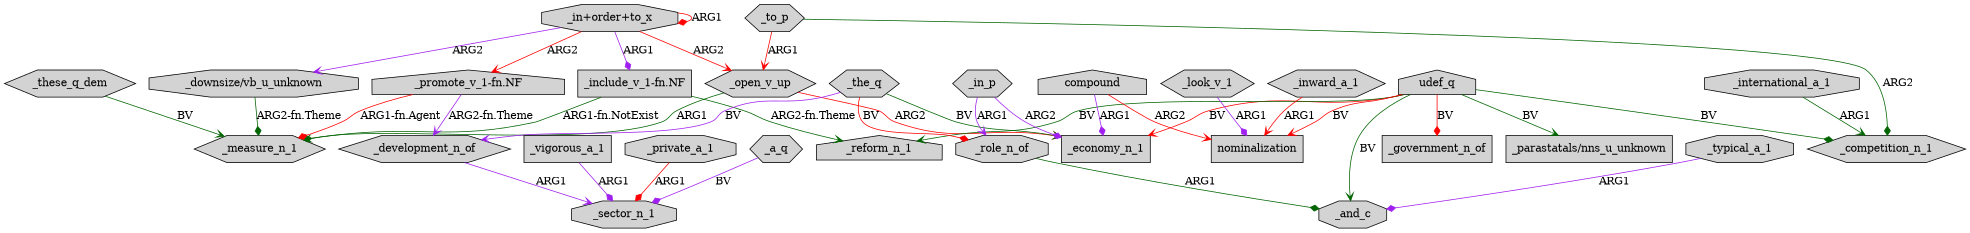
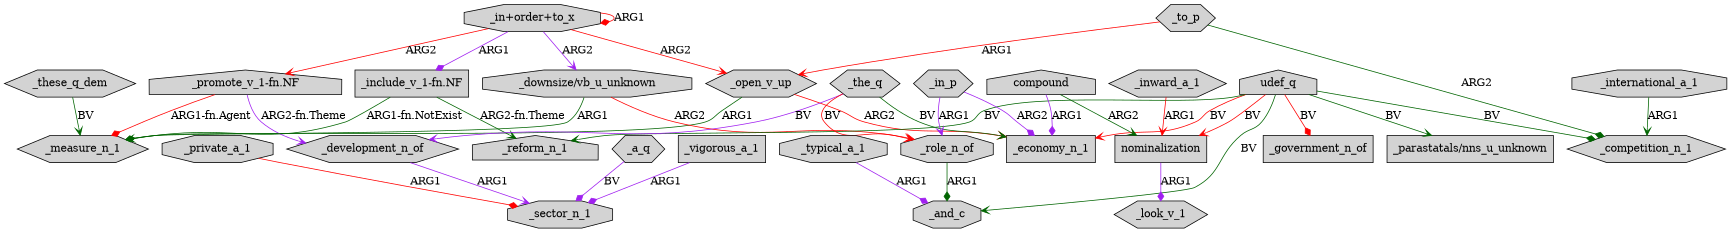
(1229, 113) -> (1161, 177)
(299, 116) -> (593, 116)
(1154, 121) -> (1095, 113)
none -> (756, 132)
(897, 132) -> (828, 125)
